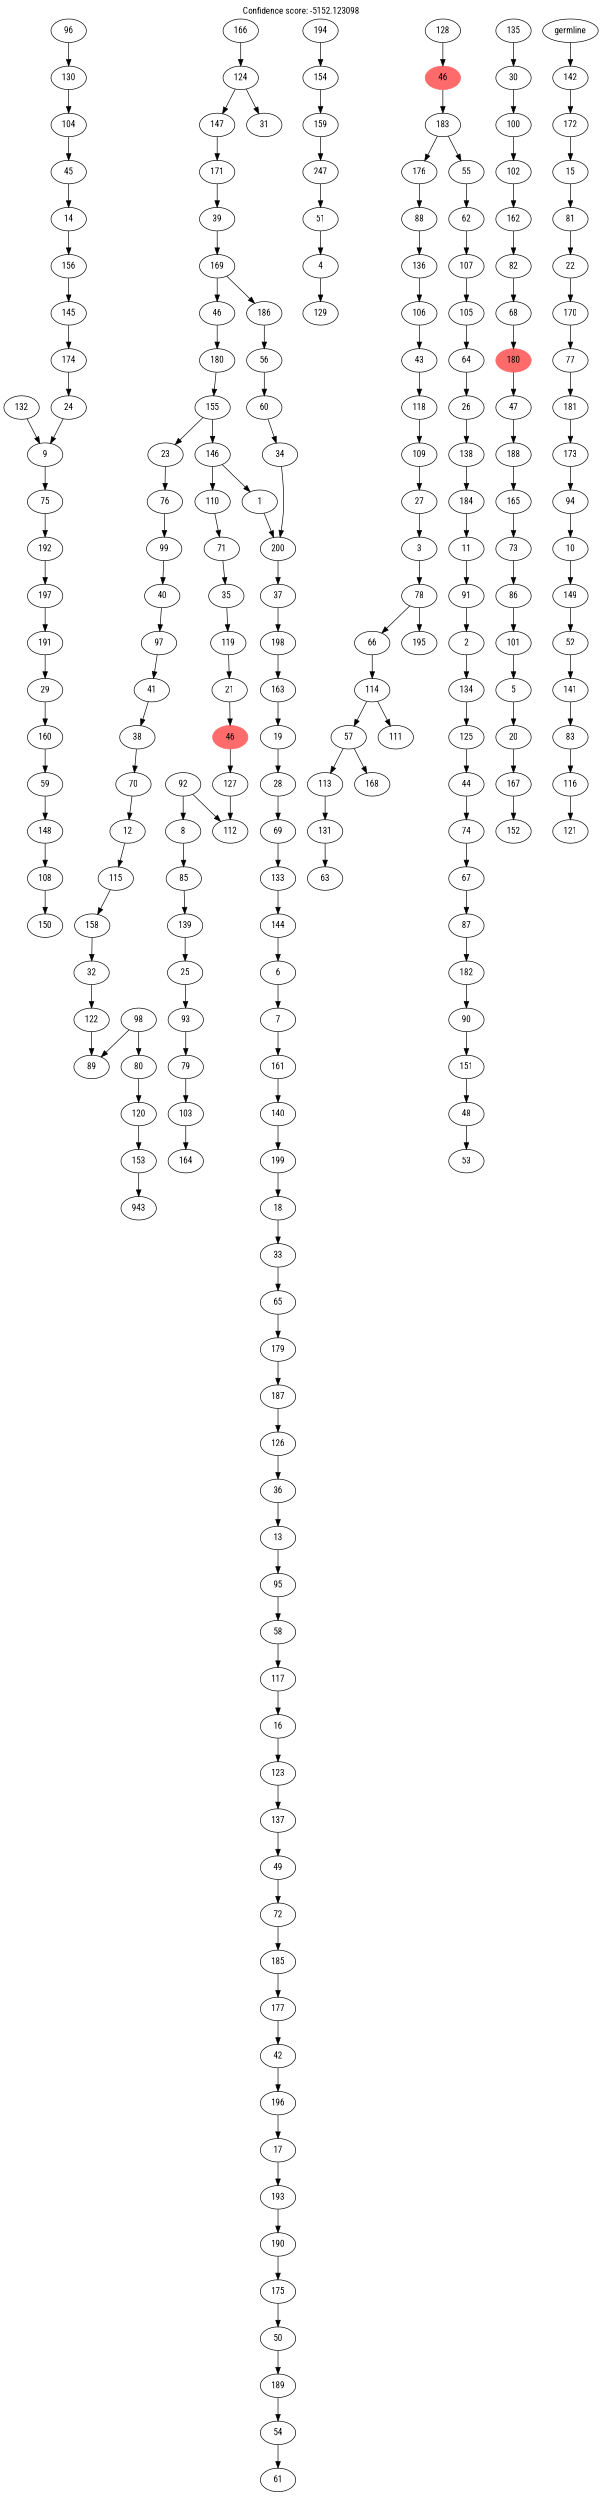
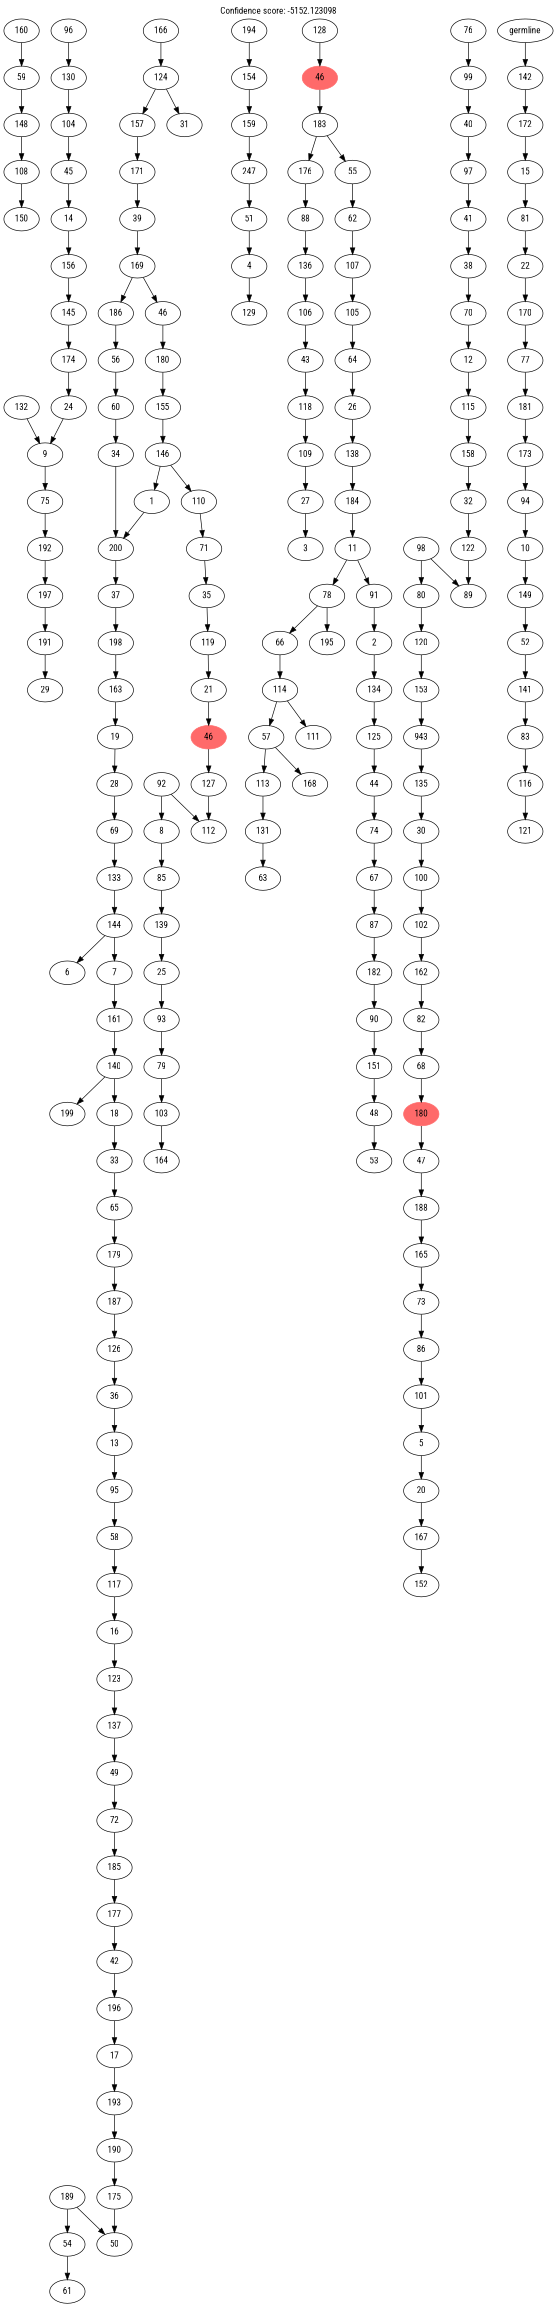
(217, 125) -> (137, 125)
(166, 455) -> none
(419, 569) -> (341, 570)
(45, 710) -> none
none -> (421, 758)
(278, 993) -> (114, 946)
(278, 1181) -> (114, 1087)
(278, 2359) -> (89, 2219)
